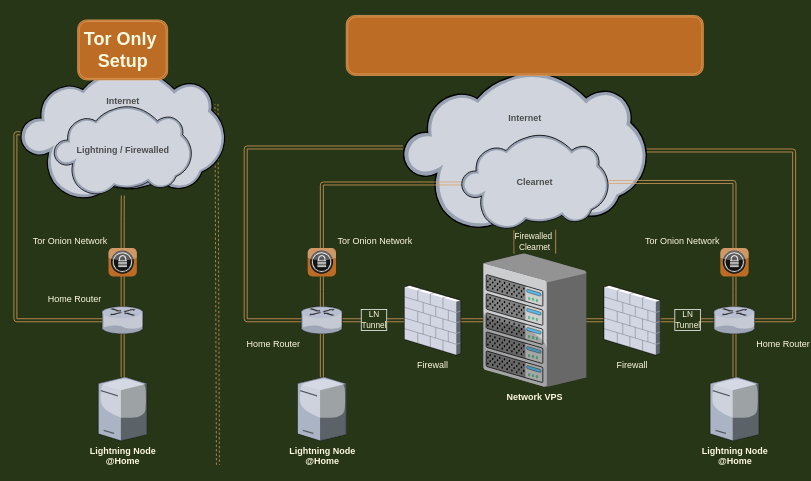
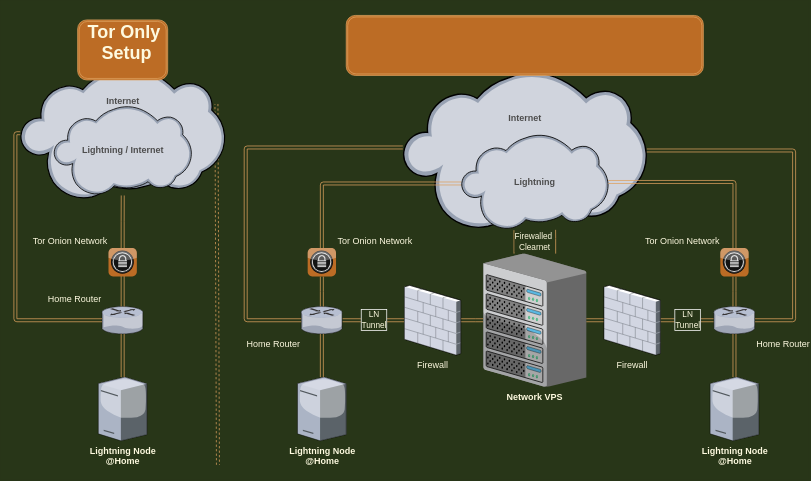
(123, 50) -> (126, 42)
(123, 150) -> (123, 150)
(535, 182) -> (535, 182)
